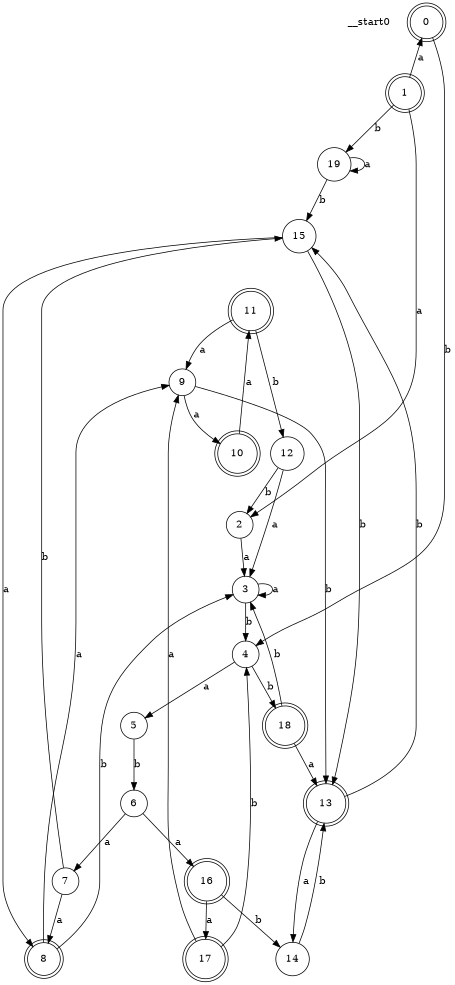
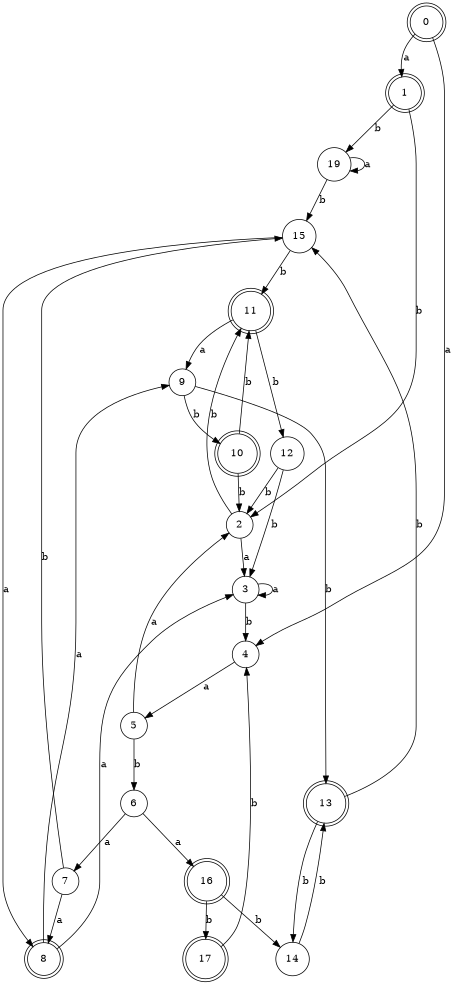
(369, 22) -> none
(415, 61) -> (404, 50)
(419, 311) -> (419, 311)
(448, 350) -> (448, 350)
(249, 382) -> (249, 382)
(197, 415) -> (197, 415)
none -> (208, 425)
none -> (239, 489)
(360, 510) -> (278, 269)
(275, 525) -> (275, 525)
none -> (153, 613)
(168, 674) -> none
(285, 726) -> none
(104, 765) -> (104, 765)
(306, 881) -> (306, 881)
(210, 920) -> (210, 920)
